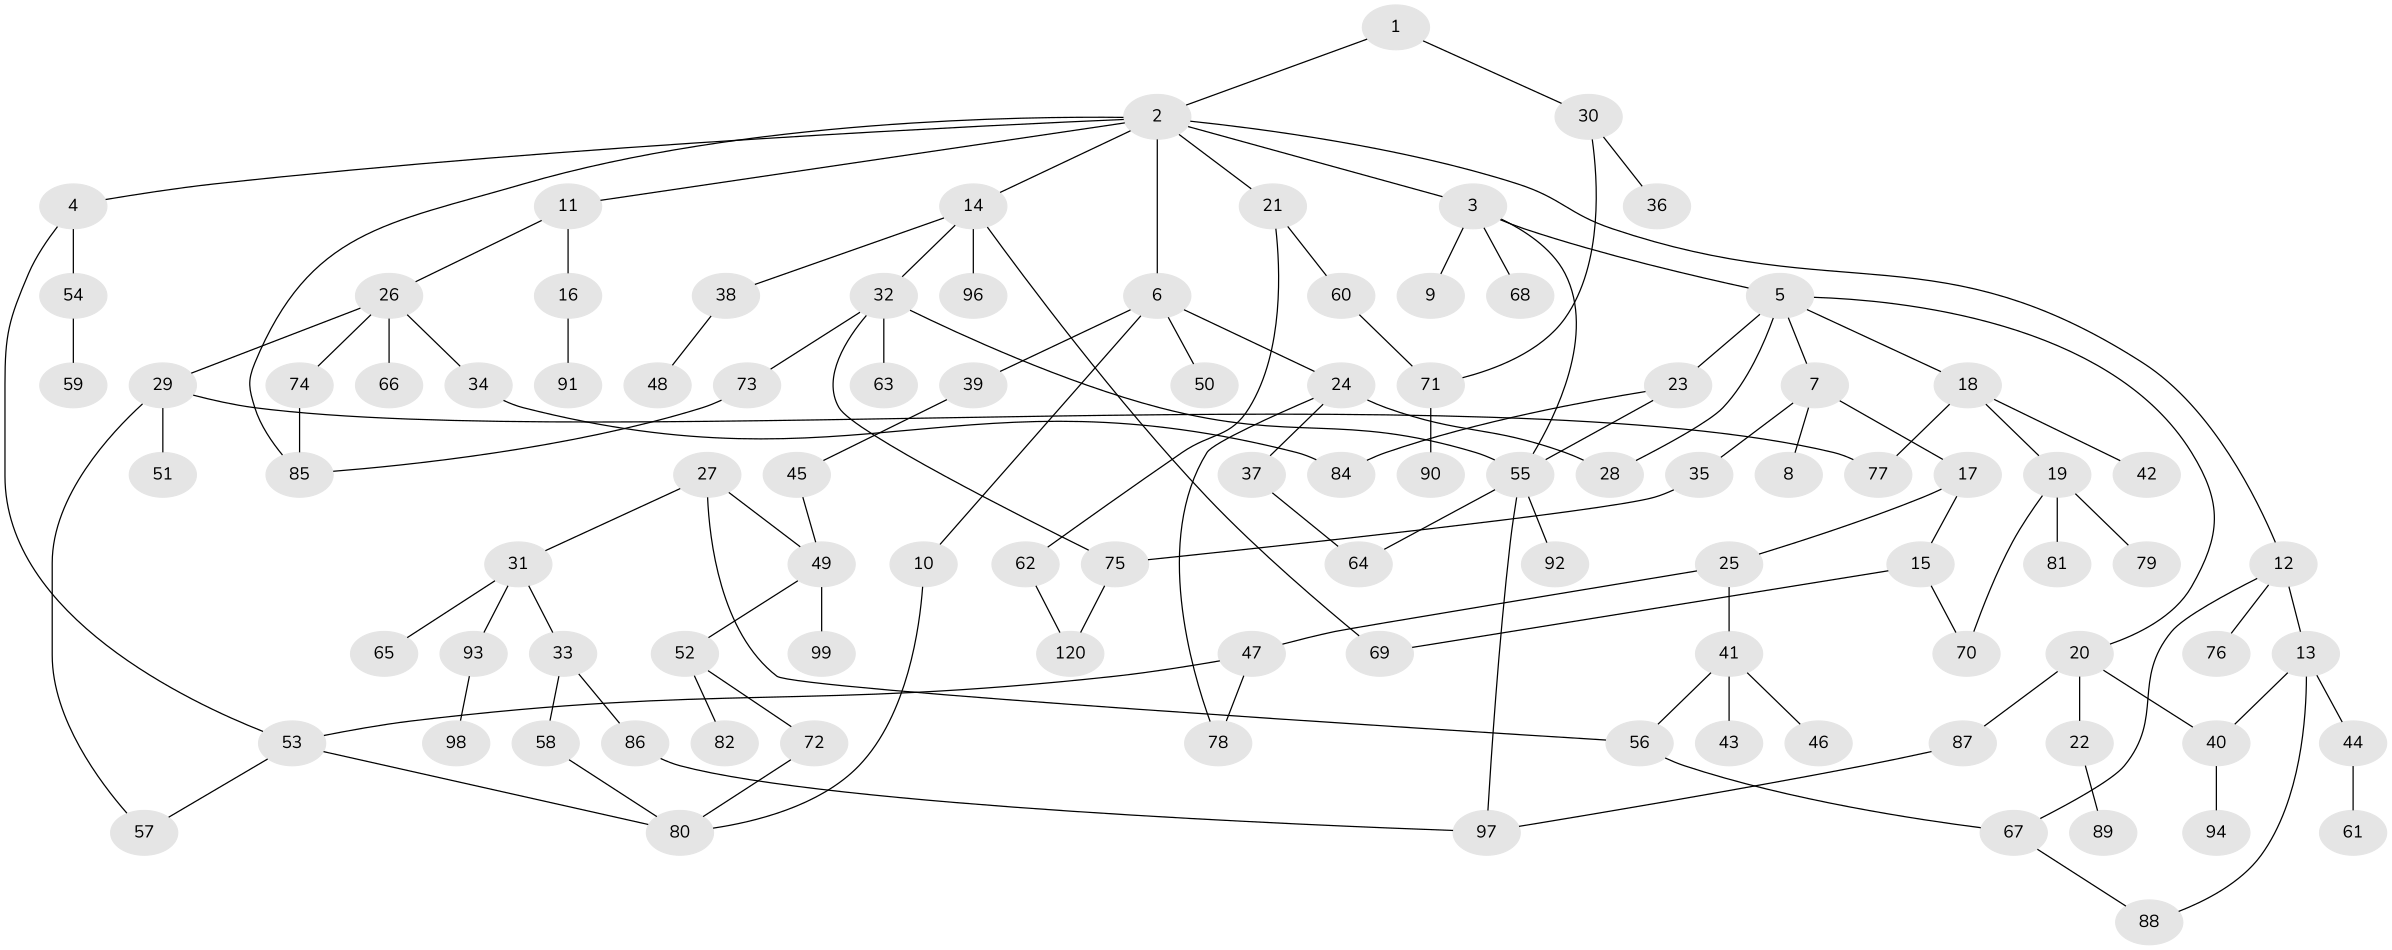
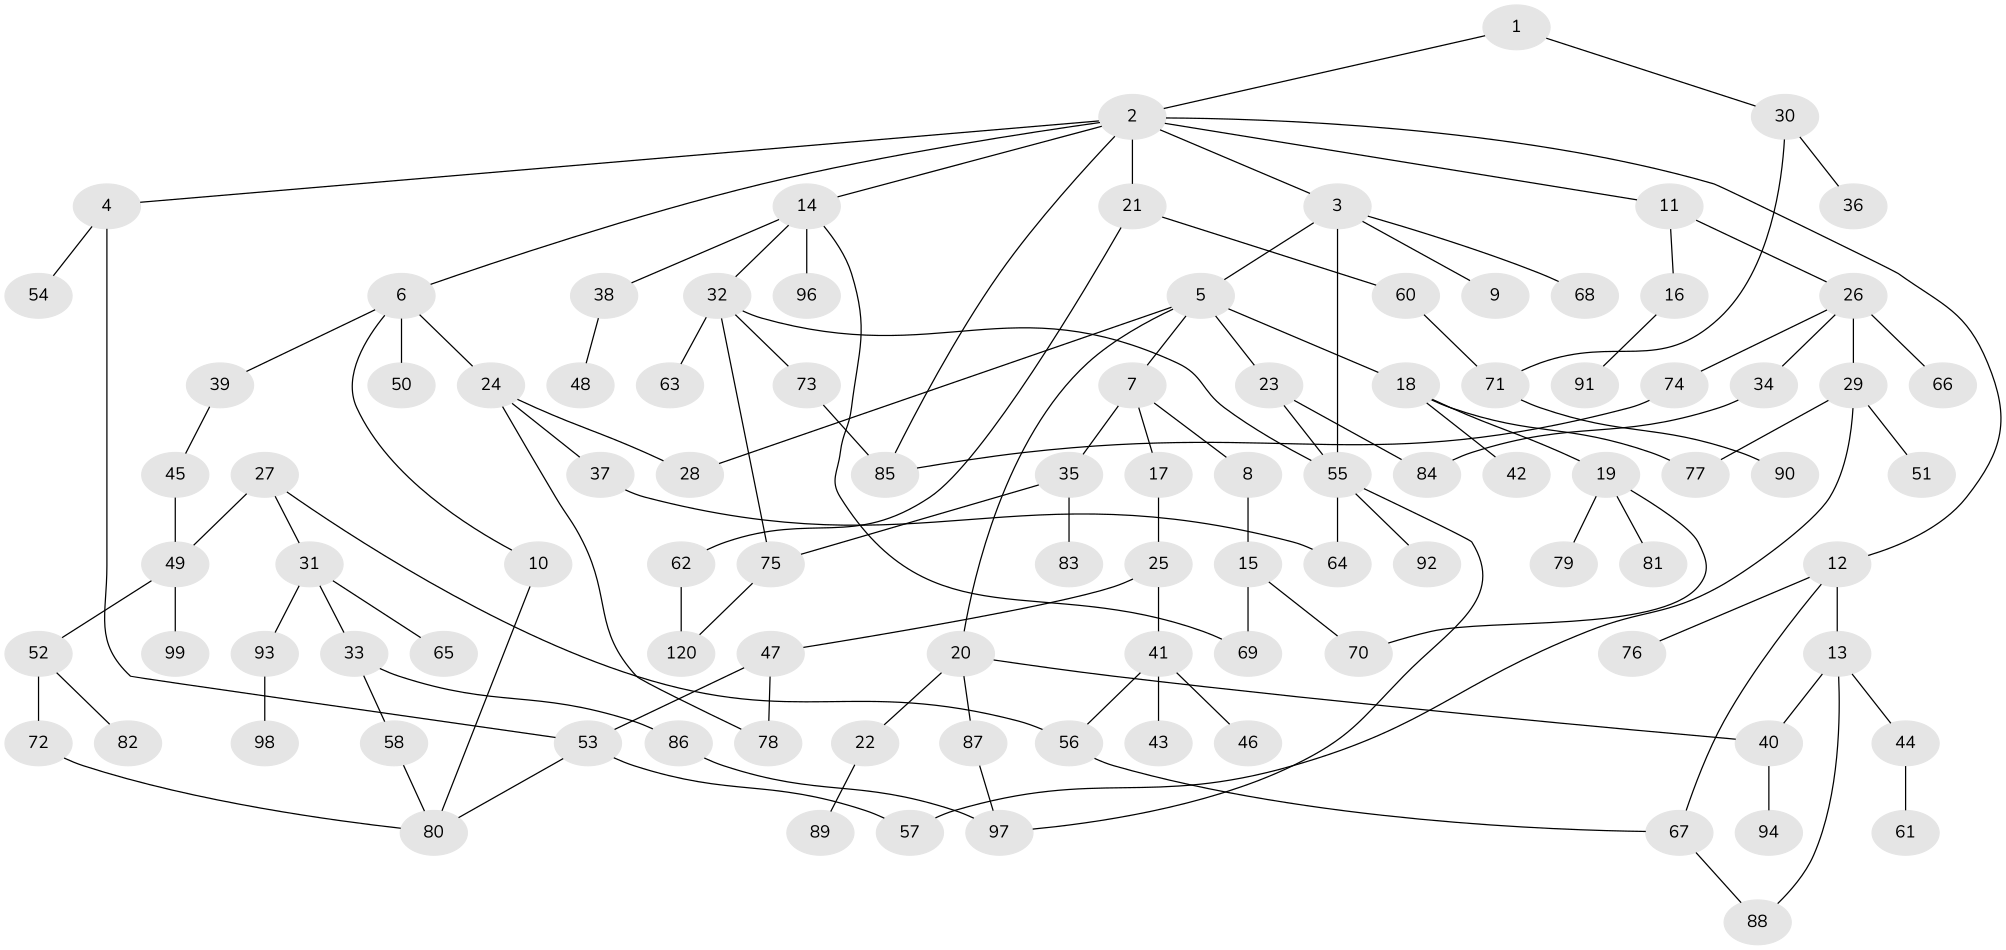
(73, 385) -> none
(1944, 520) -> (1248, 520)
none -> (1069, 564)
